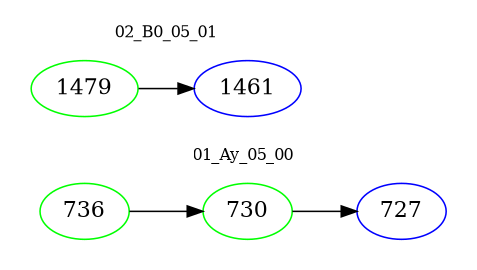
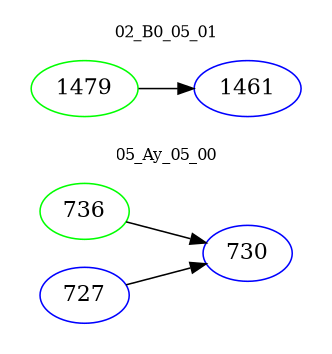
(243, 156) -> (166, 156)
(248, 211) -> (248, 253)
(317, 211) -> (158, 276)
